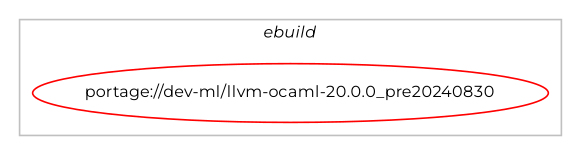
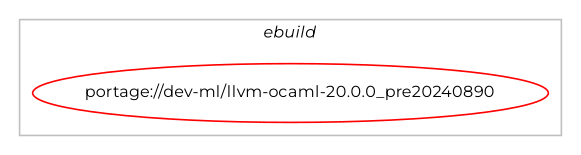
(290, 93) -> (290, 93)
